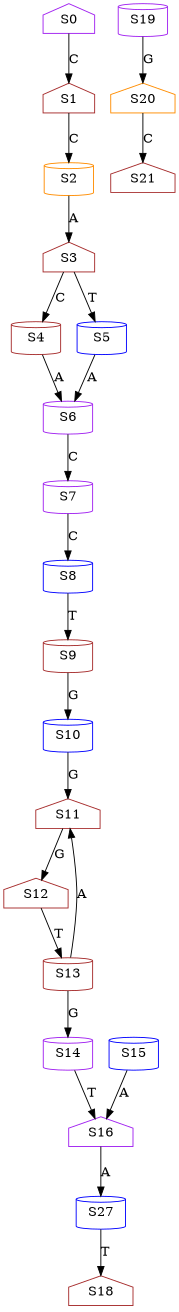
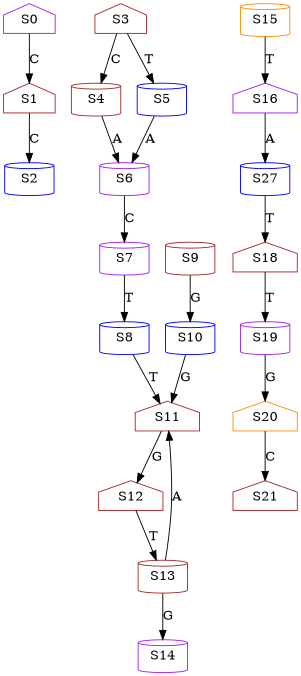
(69, 179) -> (29, 179)
(69, 214) -> none
none -> (265, 292)
(73, 537) -> (129, 298)
(68, 612) -> (144, 375)
(134, 1054) -> (265, 20)
(83, 1090) -> none
(124, 1093) -> (270, 60)
